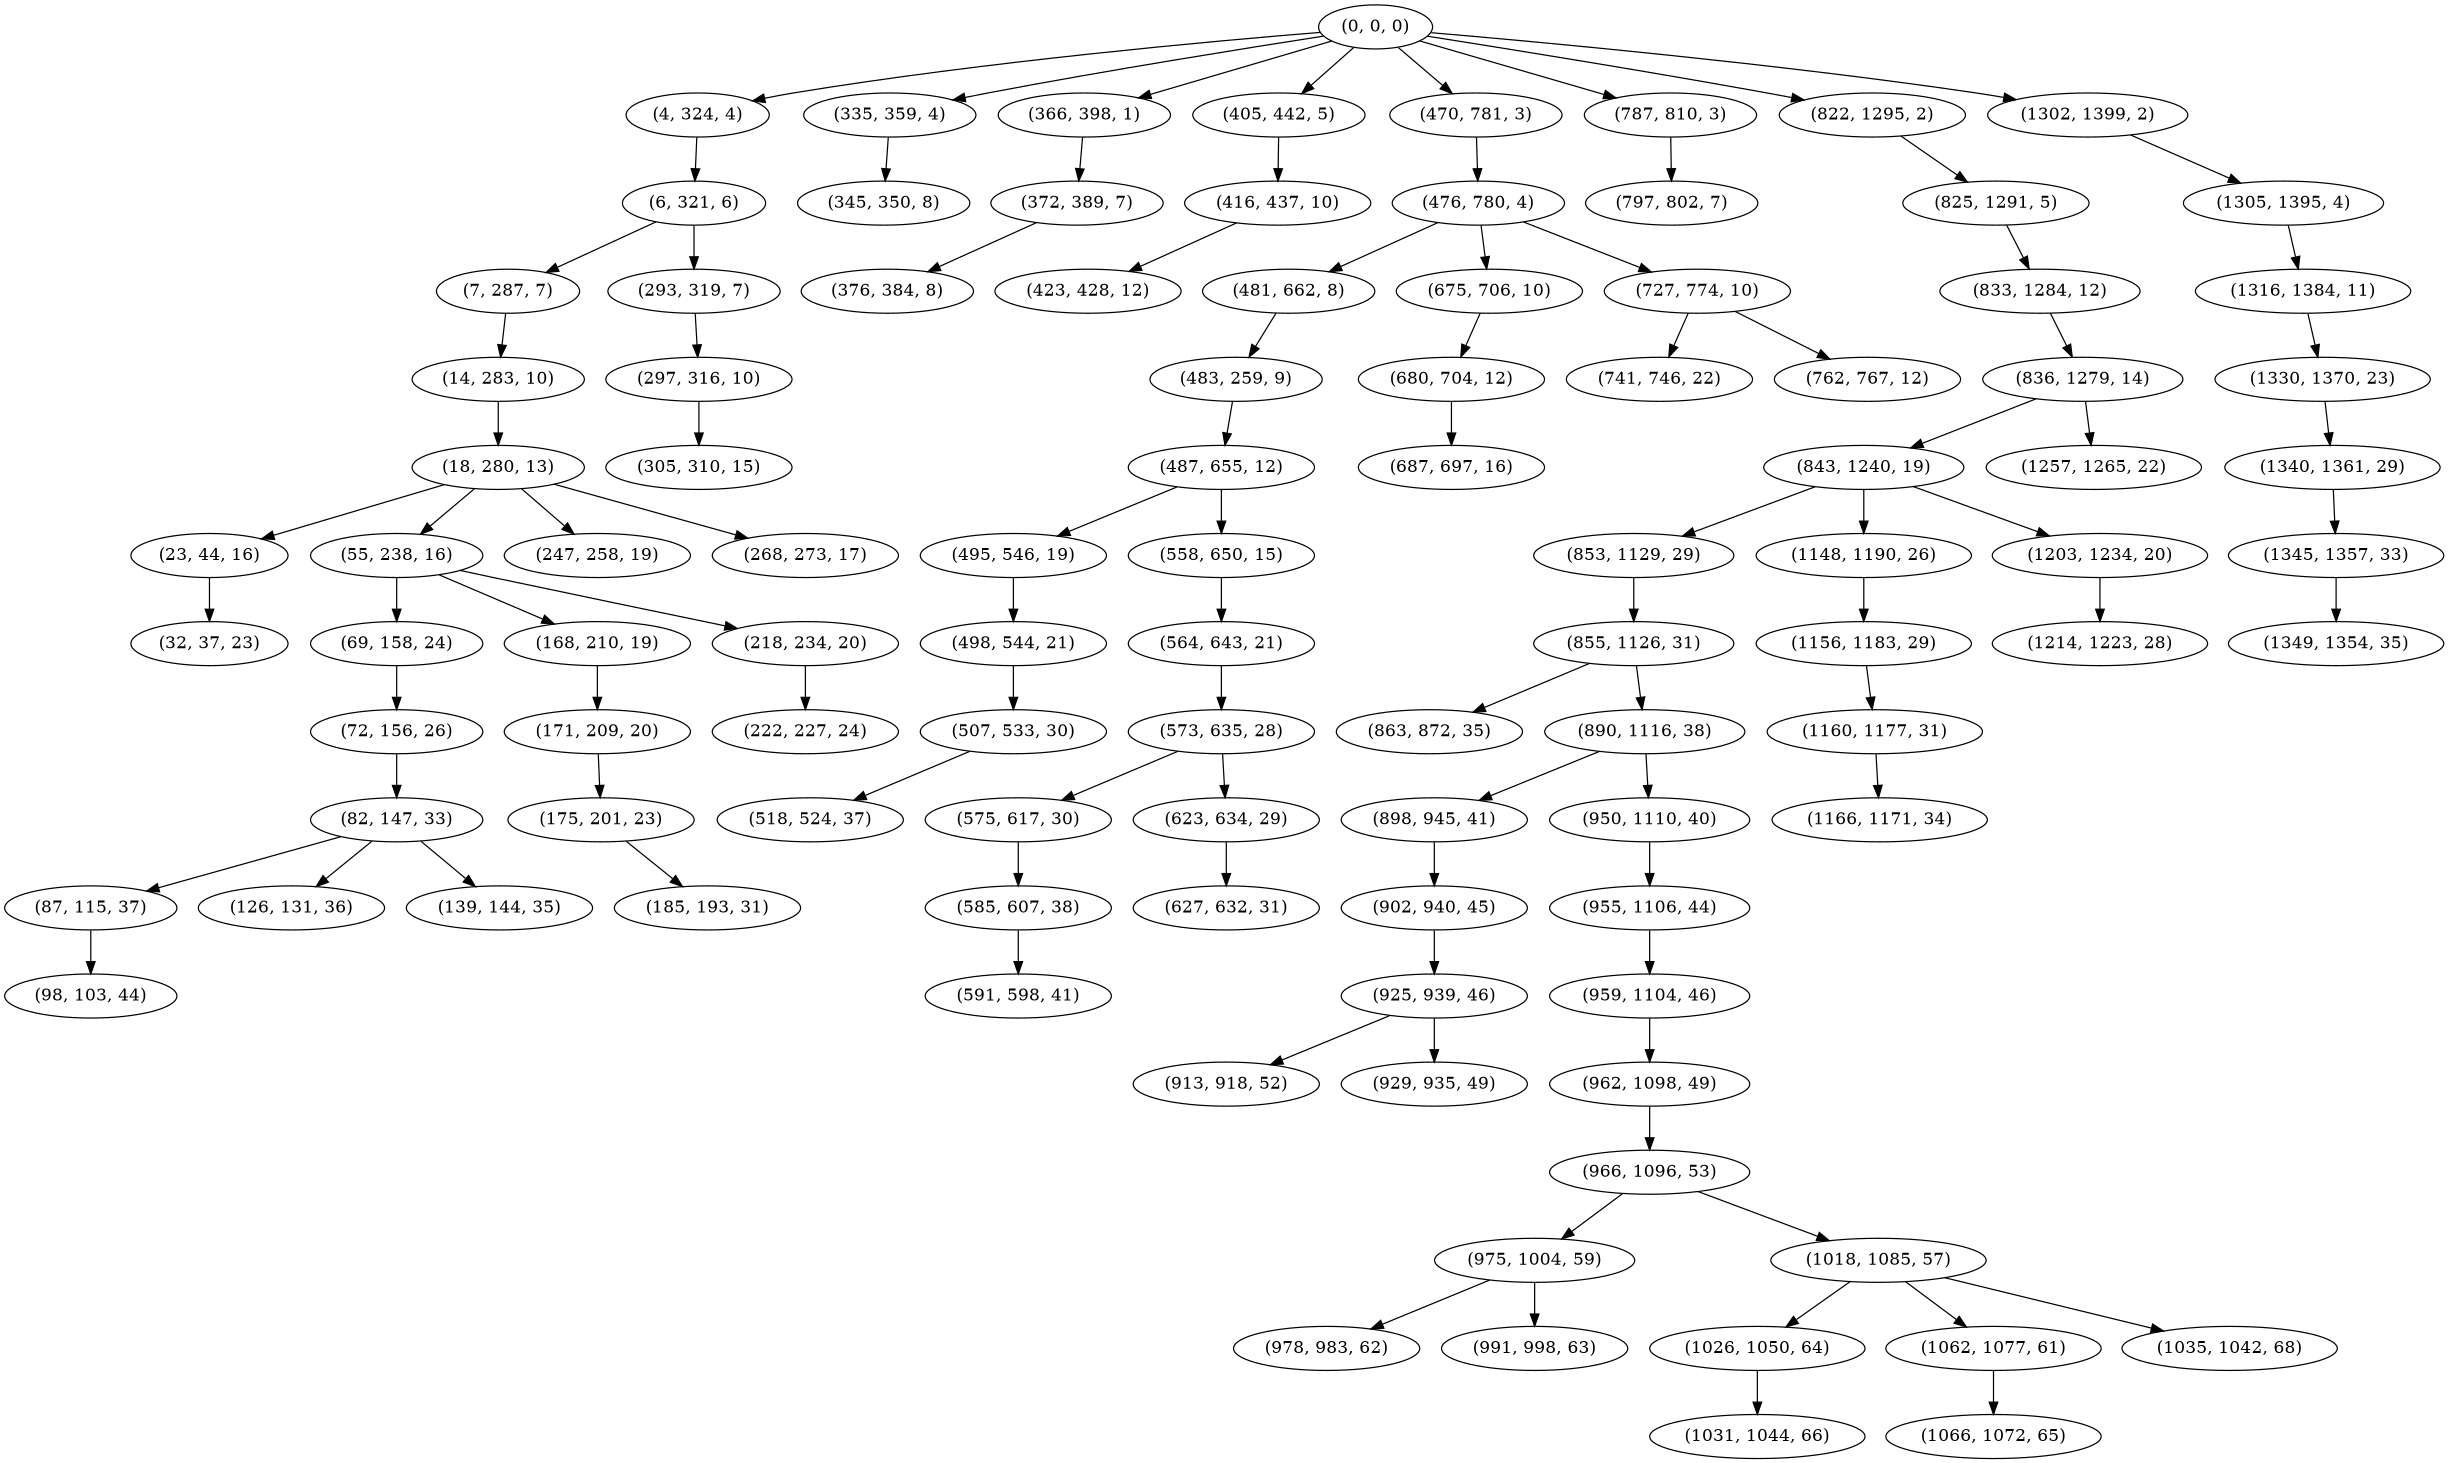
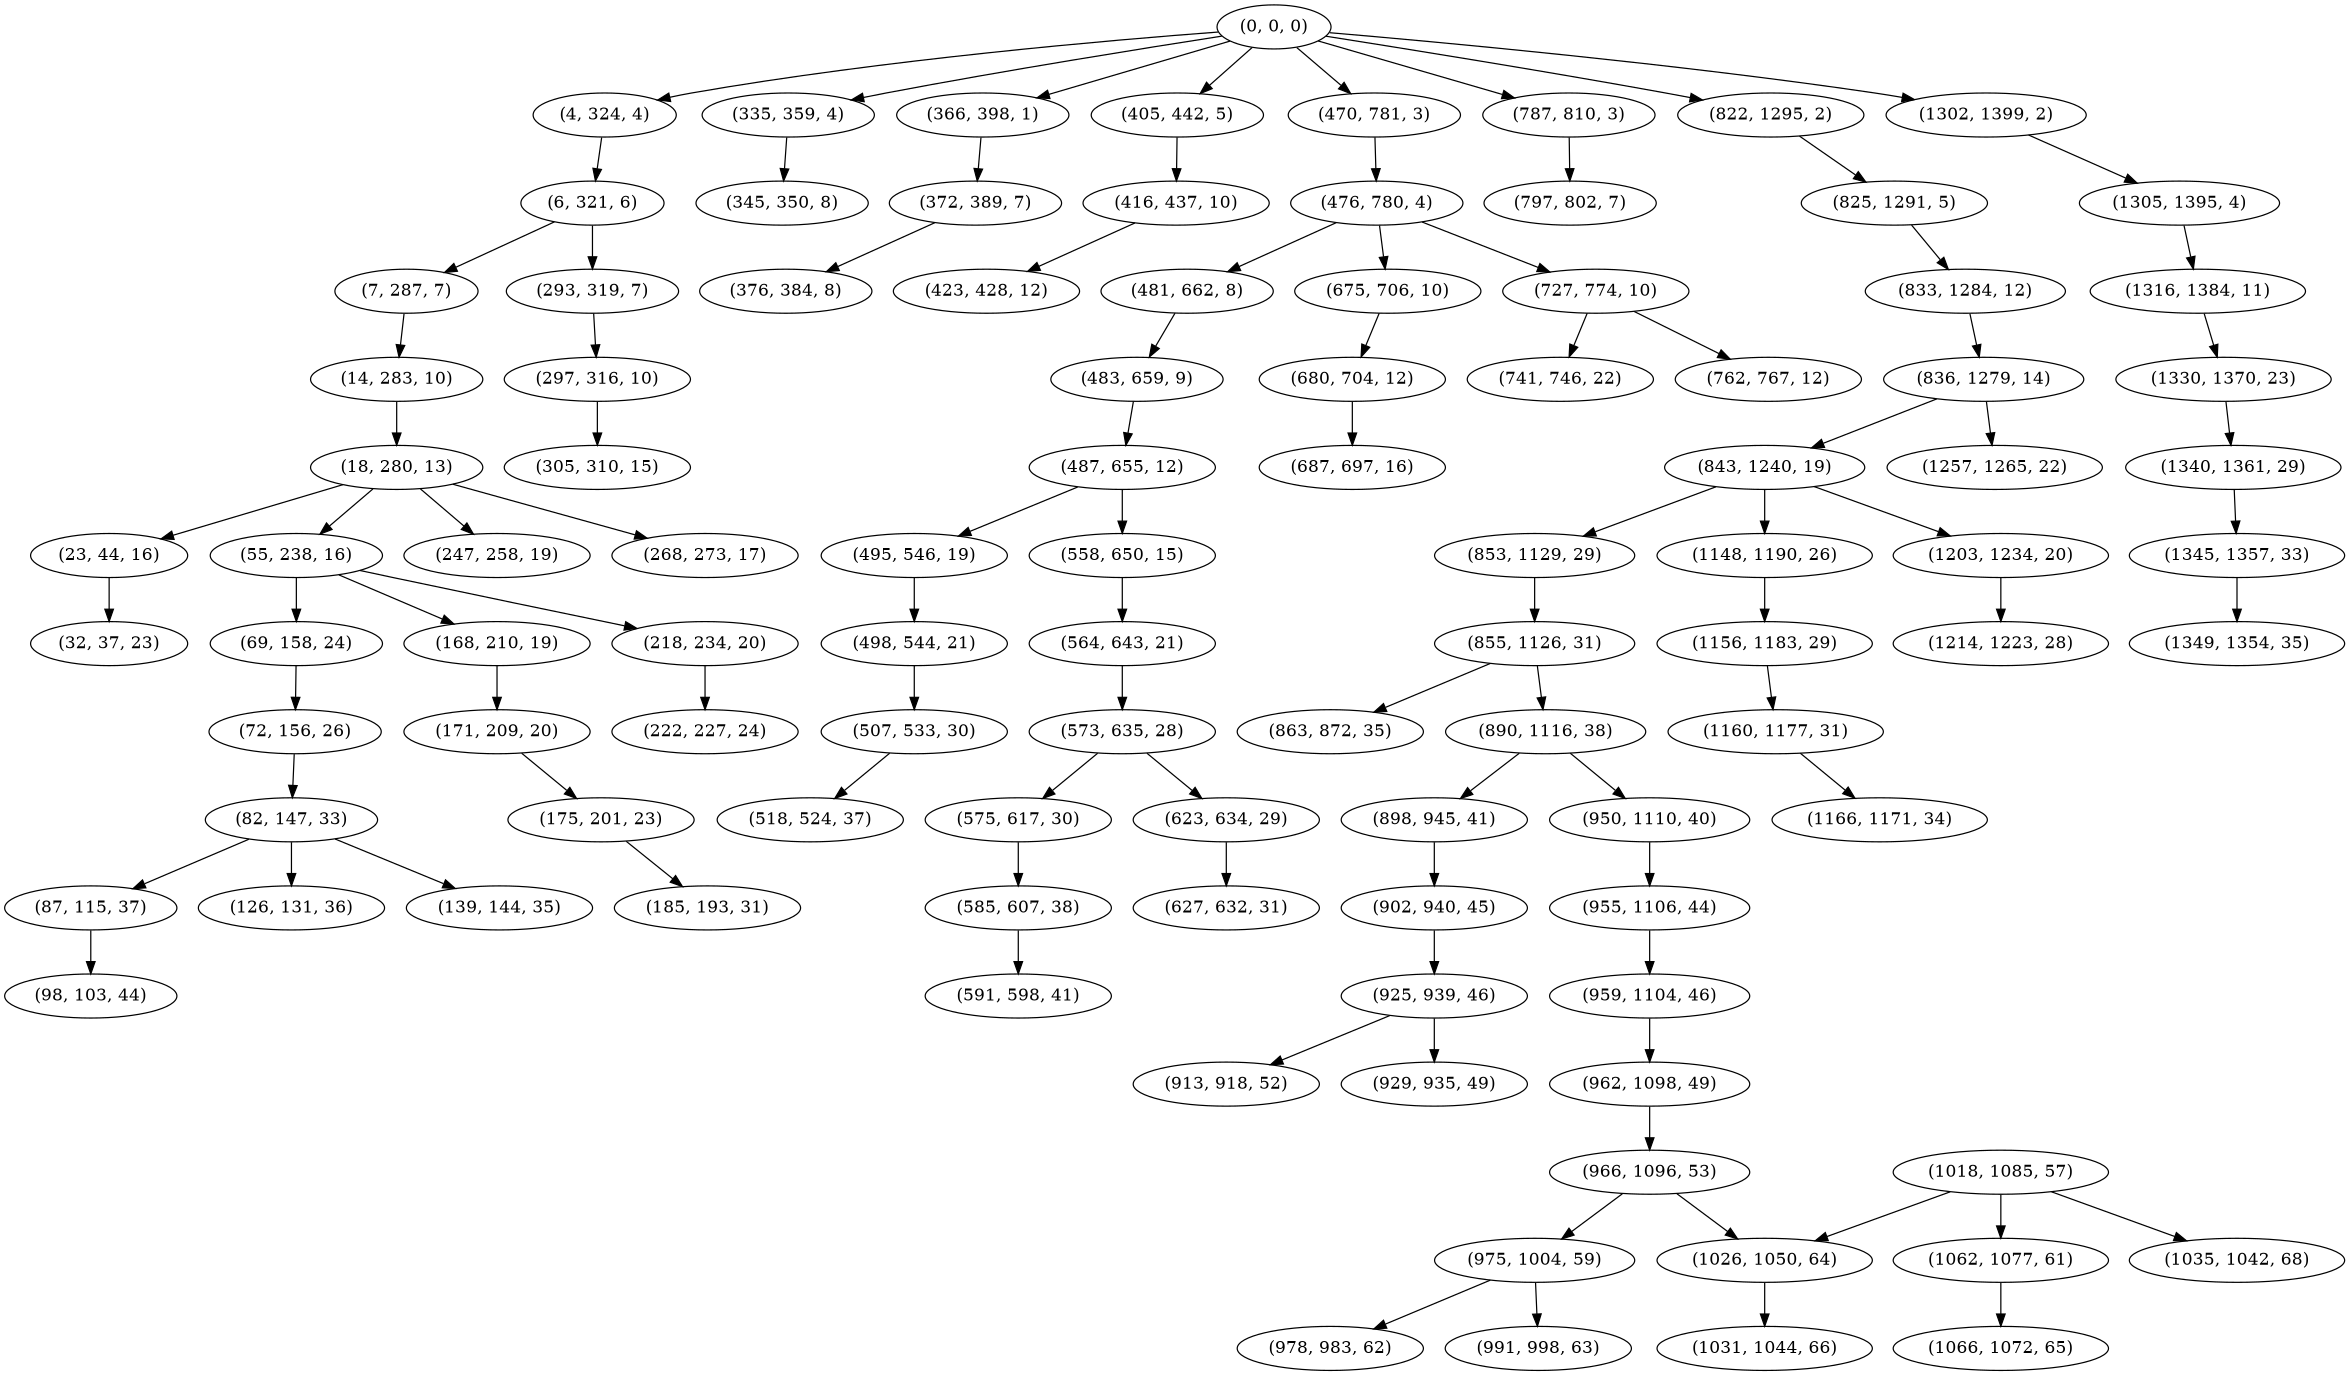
(1236, 379) -> (1137, 379)
(1758, 1214) -> (1702, 1213)
